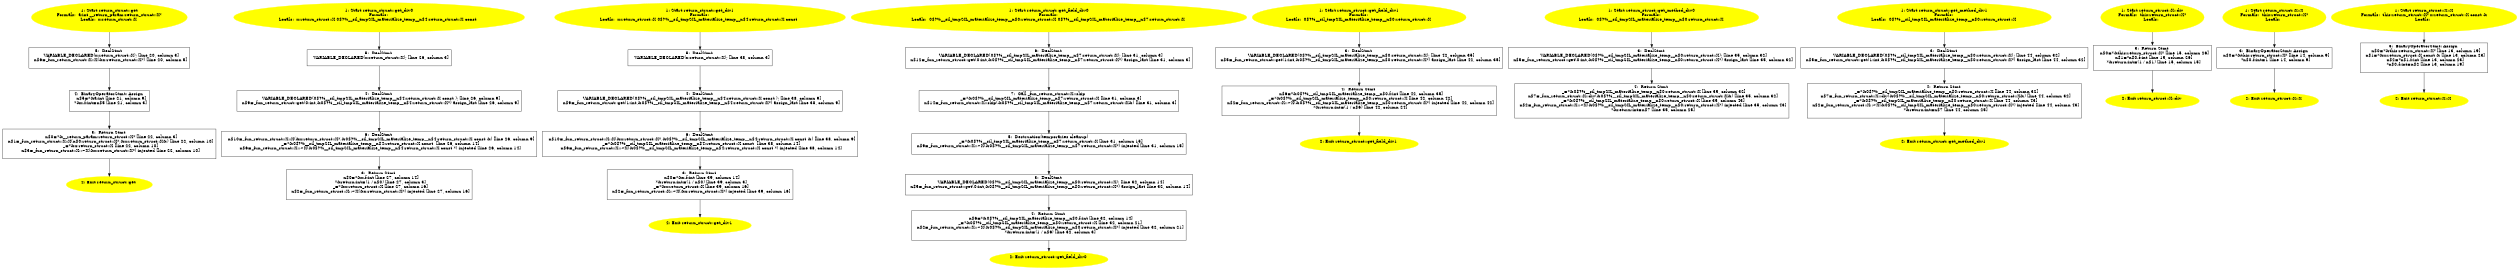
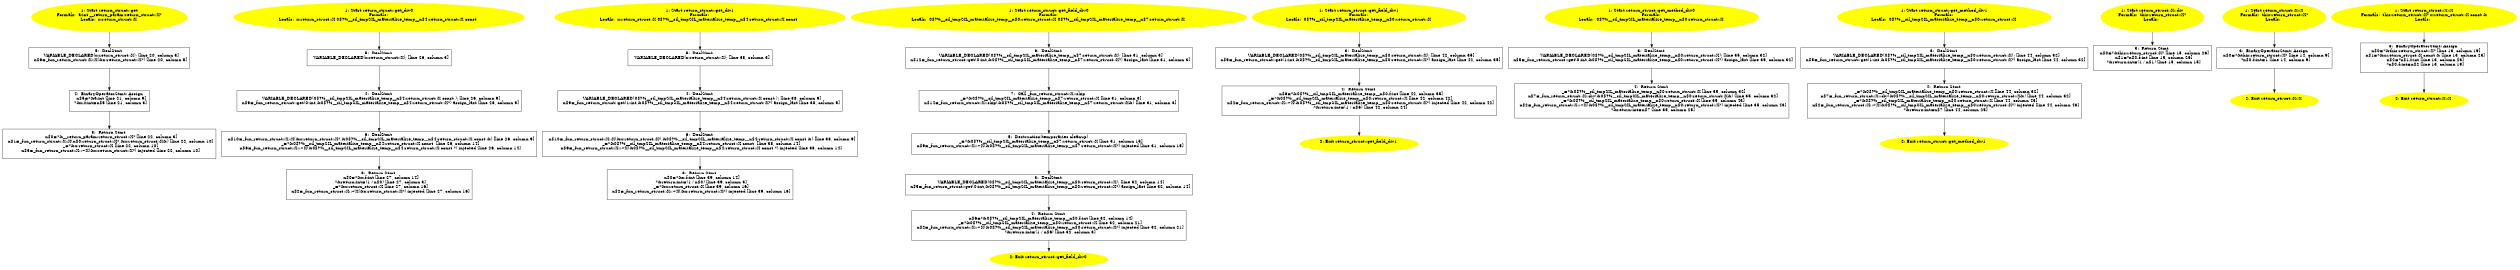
(2152, 101) -> none
(109, 185) -> none
(700, 225) -> none
